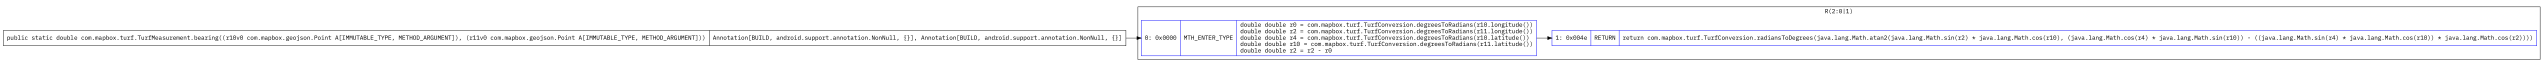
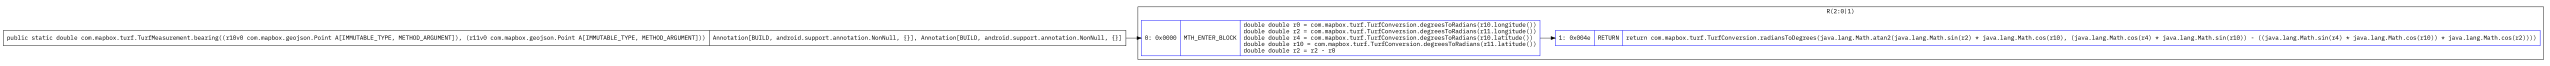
(1208, 38) -> (1210, 38)
